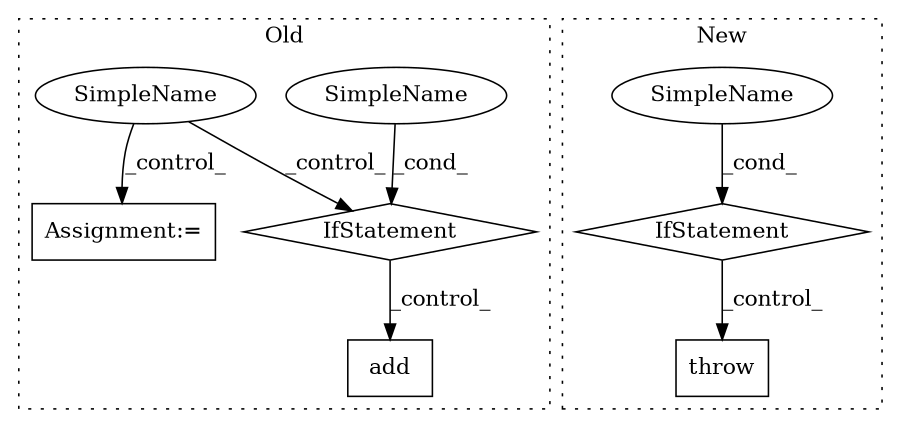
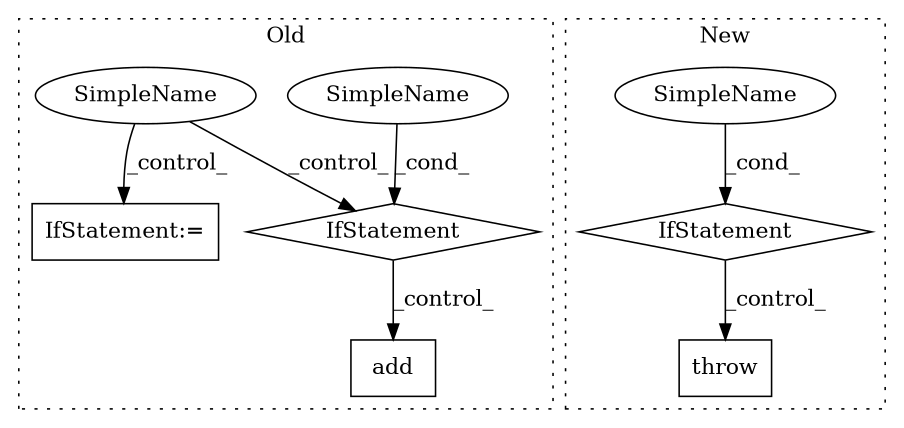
(124, 232) -> (125, 232)
